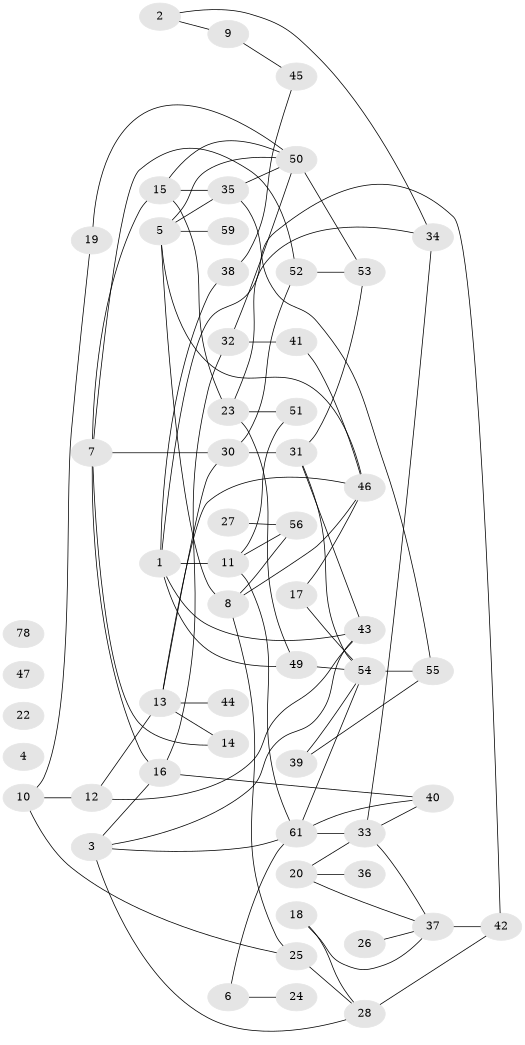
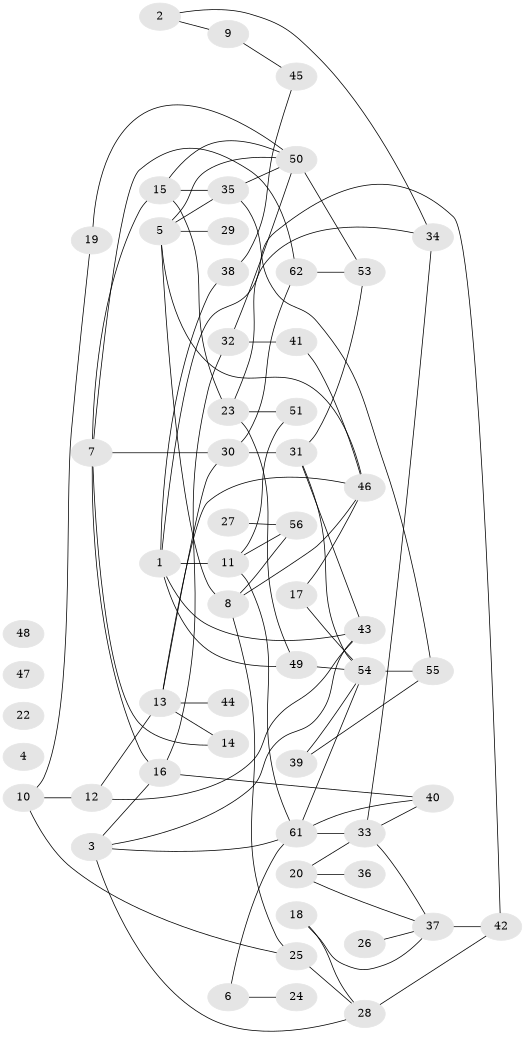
(228, 231) -> (228, 231)
(297, 272) -> (297, 272)
(24, 634) -> (24, 634)
